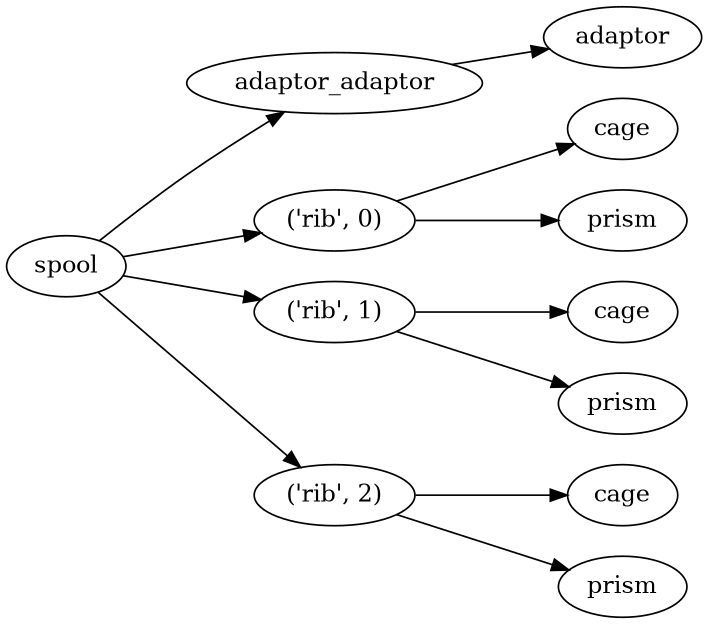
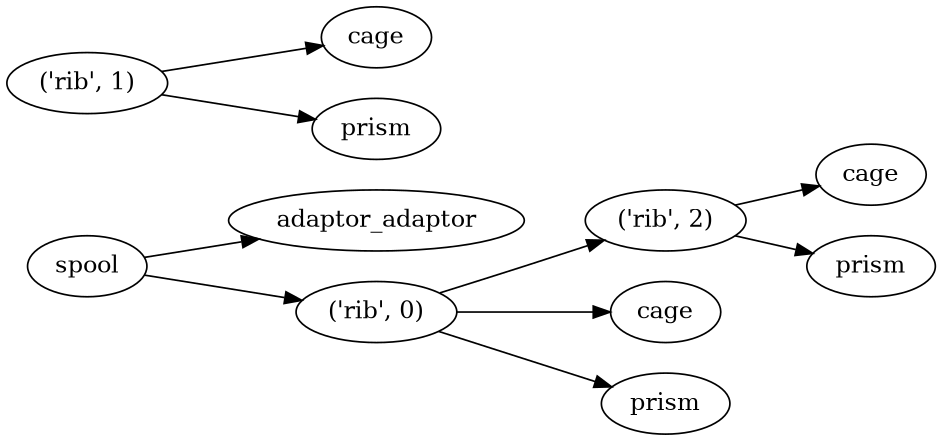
(623, 37) -> none
(184, 286) -> none
(193, 374) -> (514, 269)
